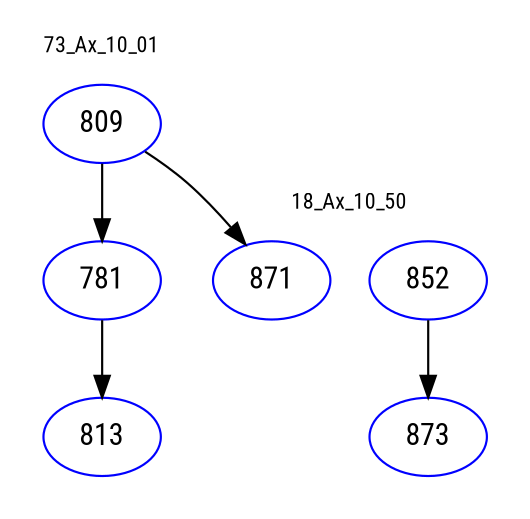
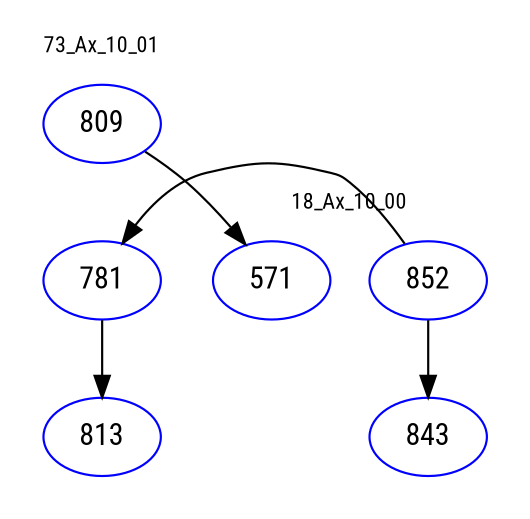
(102, 191) -> (276, 164)
(350, 203) -> (350, 203)
(272, 280) -> (272, 280)
(428, 437) -> (428, 437)
